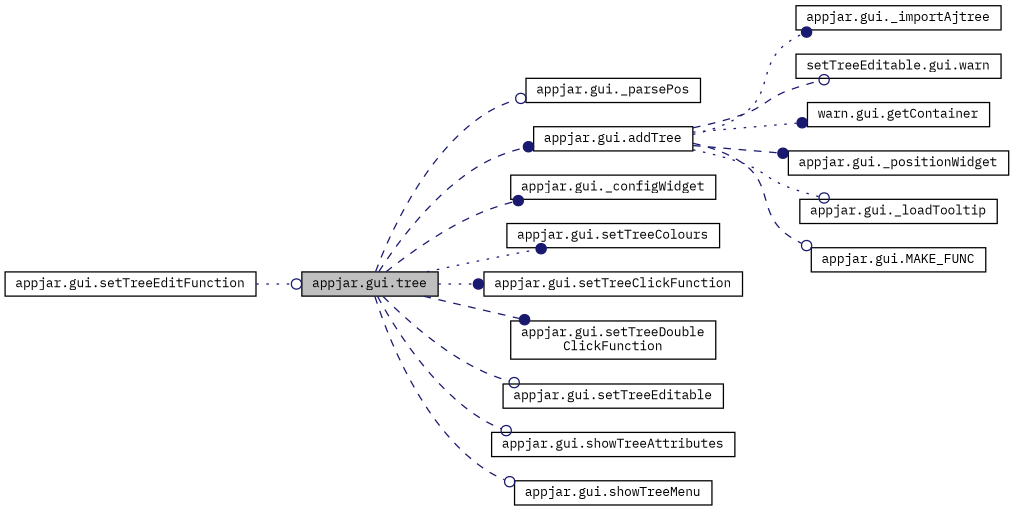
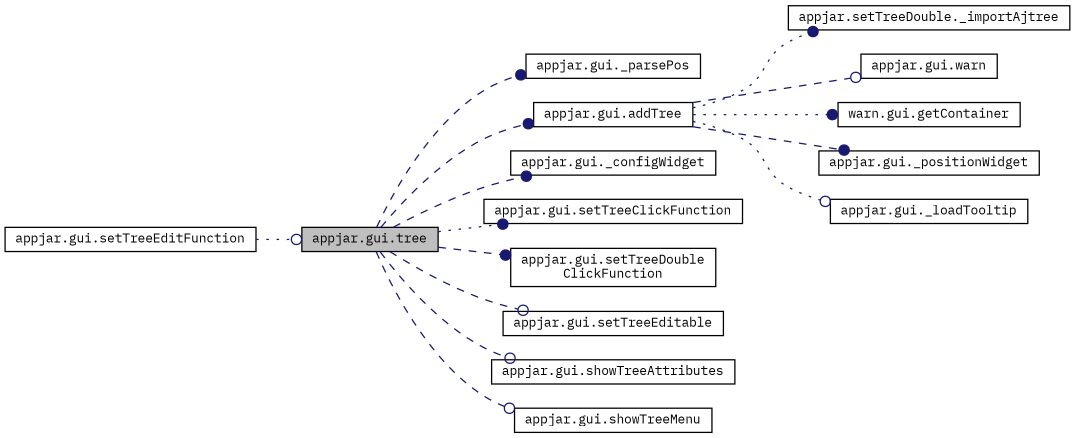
(899, 18) -> (929, 18)
(899, 66) -> (929, 66)
(428, 171) -> (432, 138)
(613, 236) -> none
(899, 260) -> none
